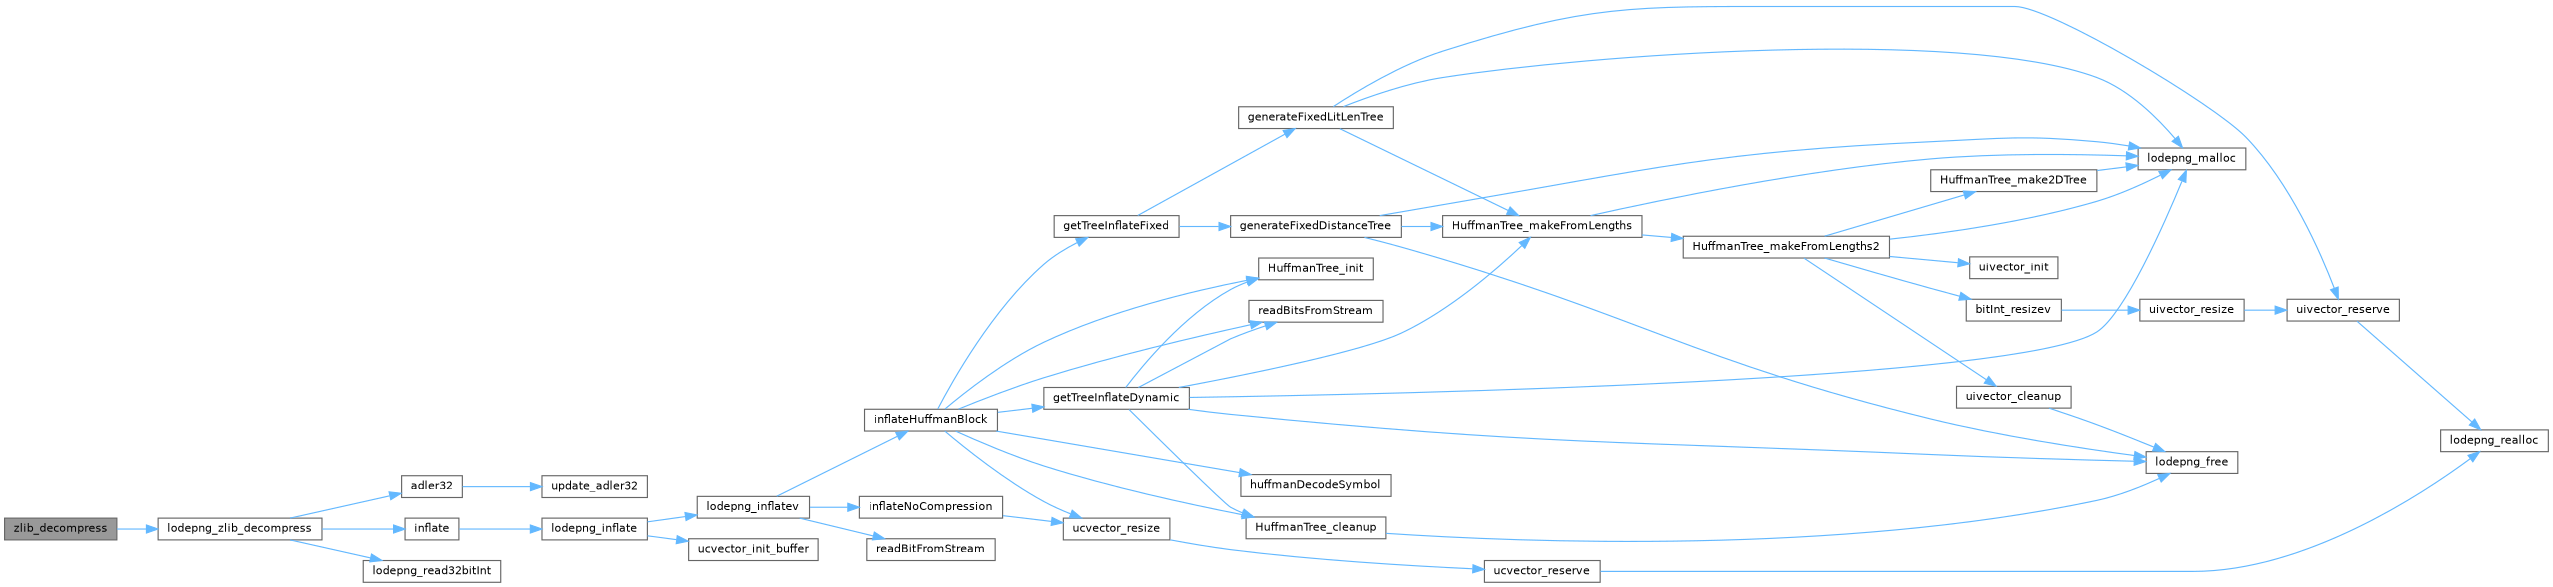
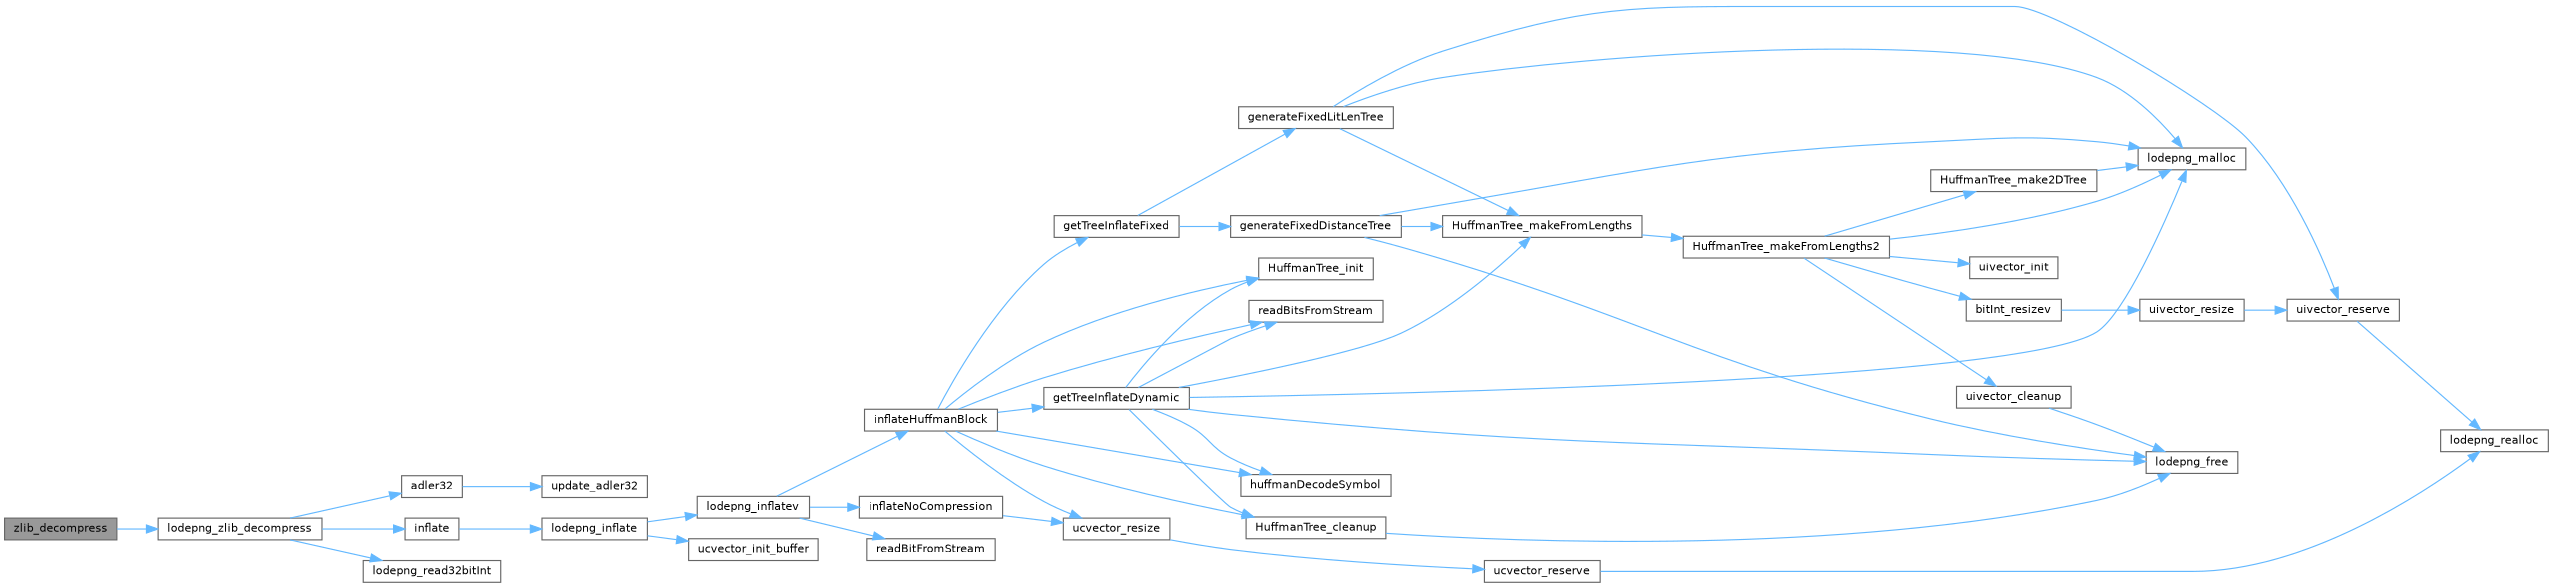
(1857, 167) -> none
none -> (1207, 439)
